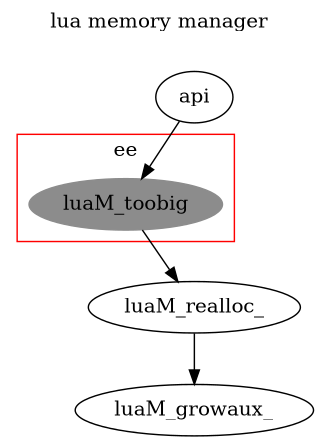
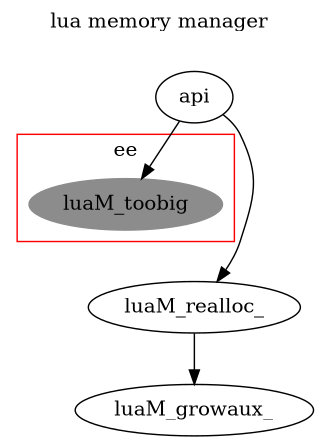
(157, 251) -> (253, 190)
